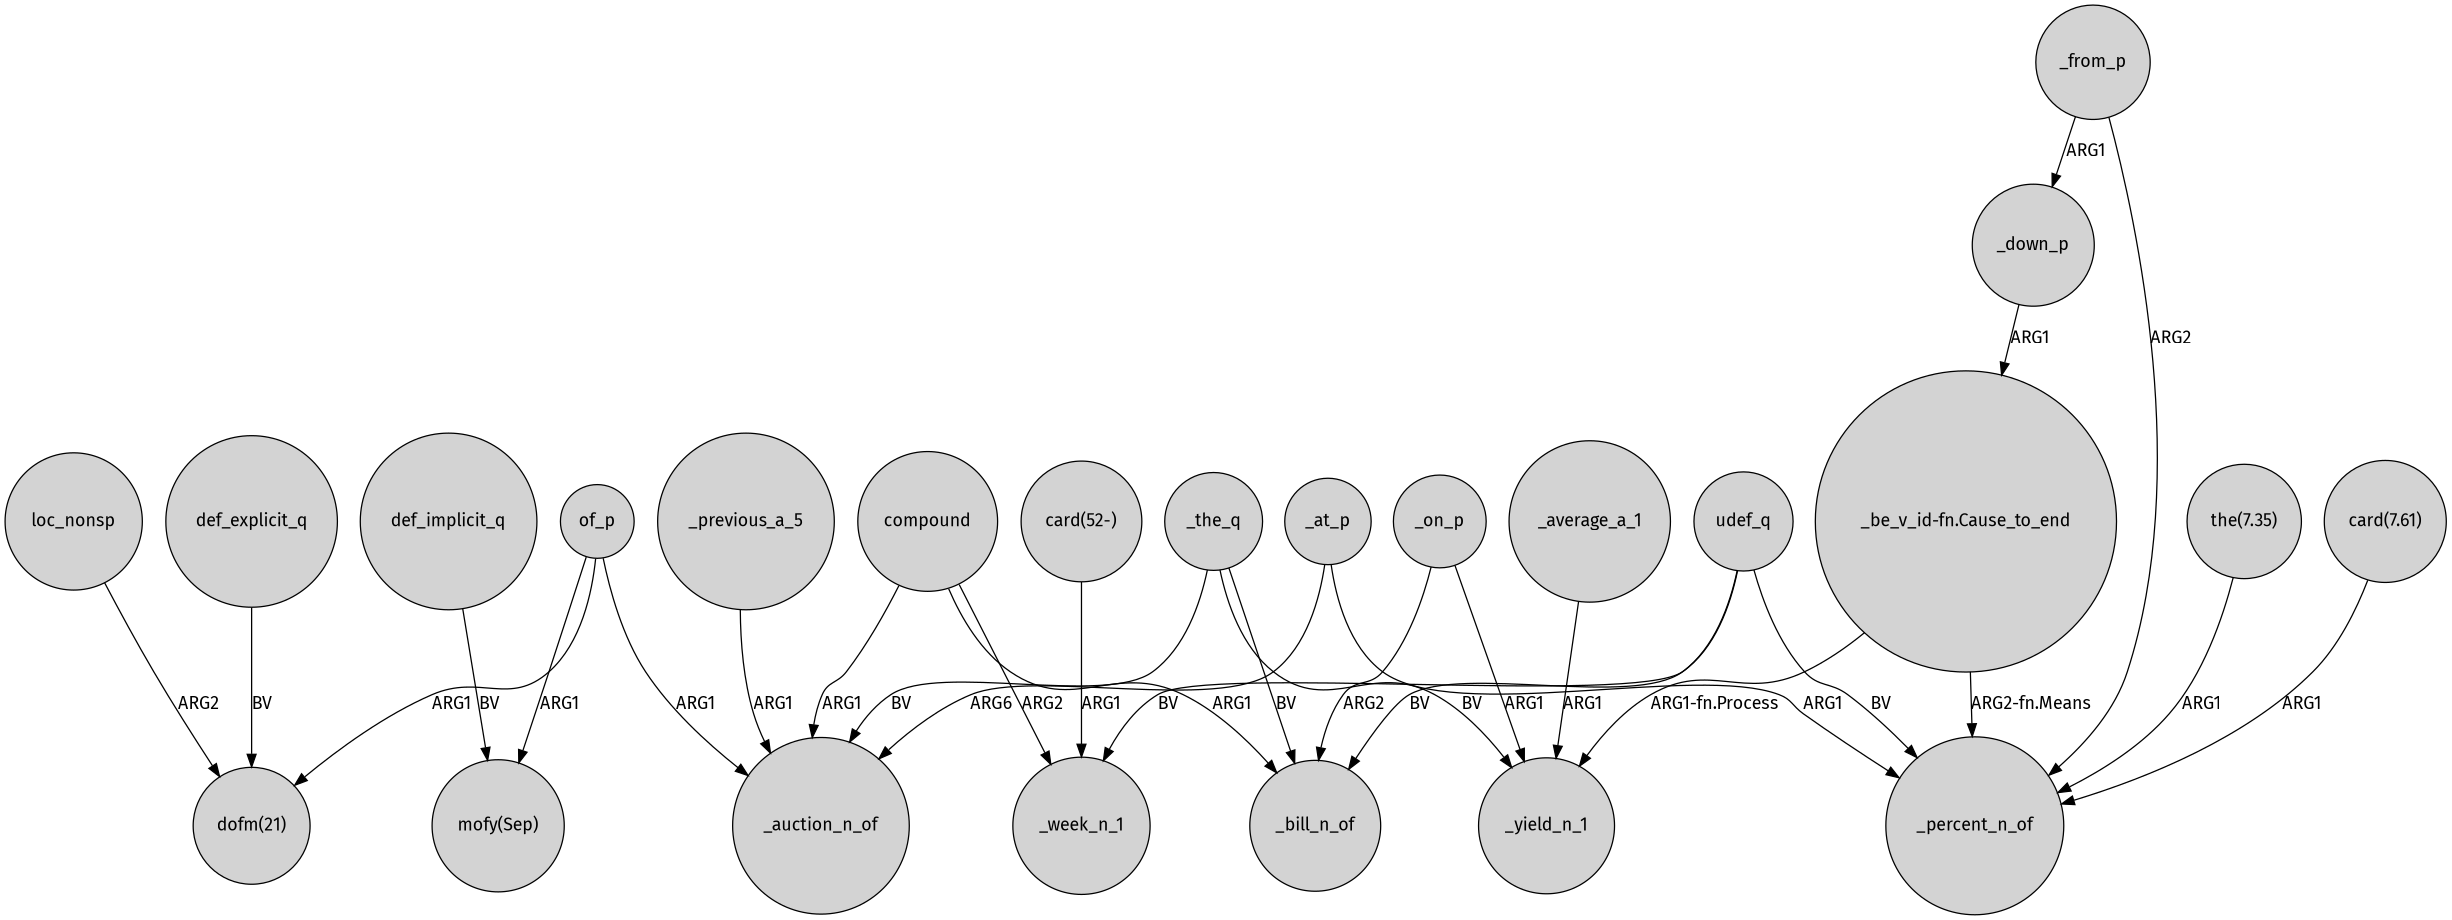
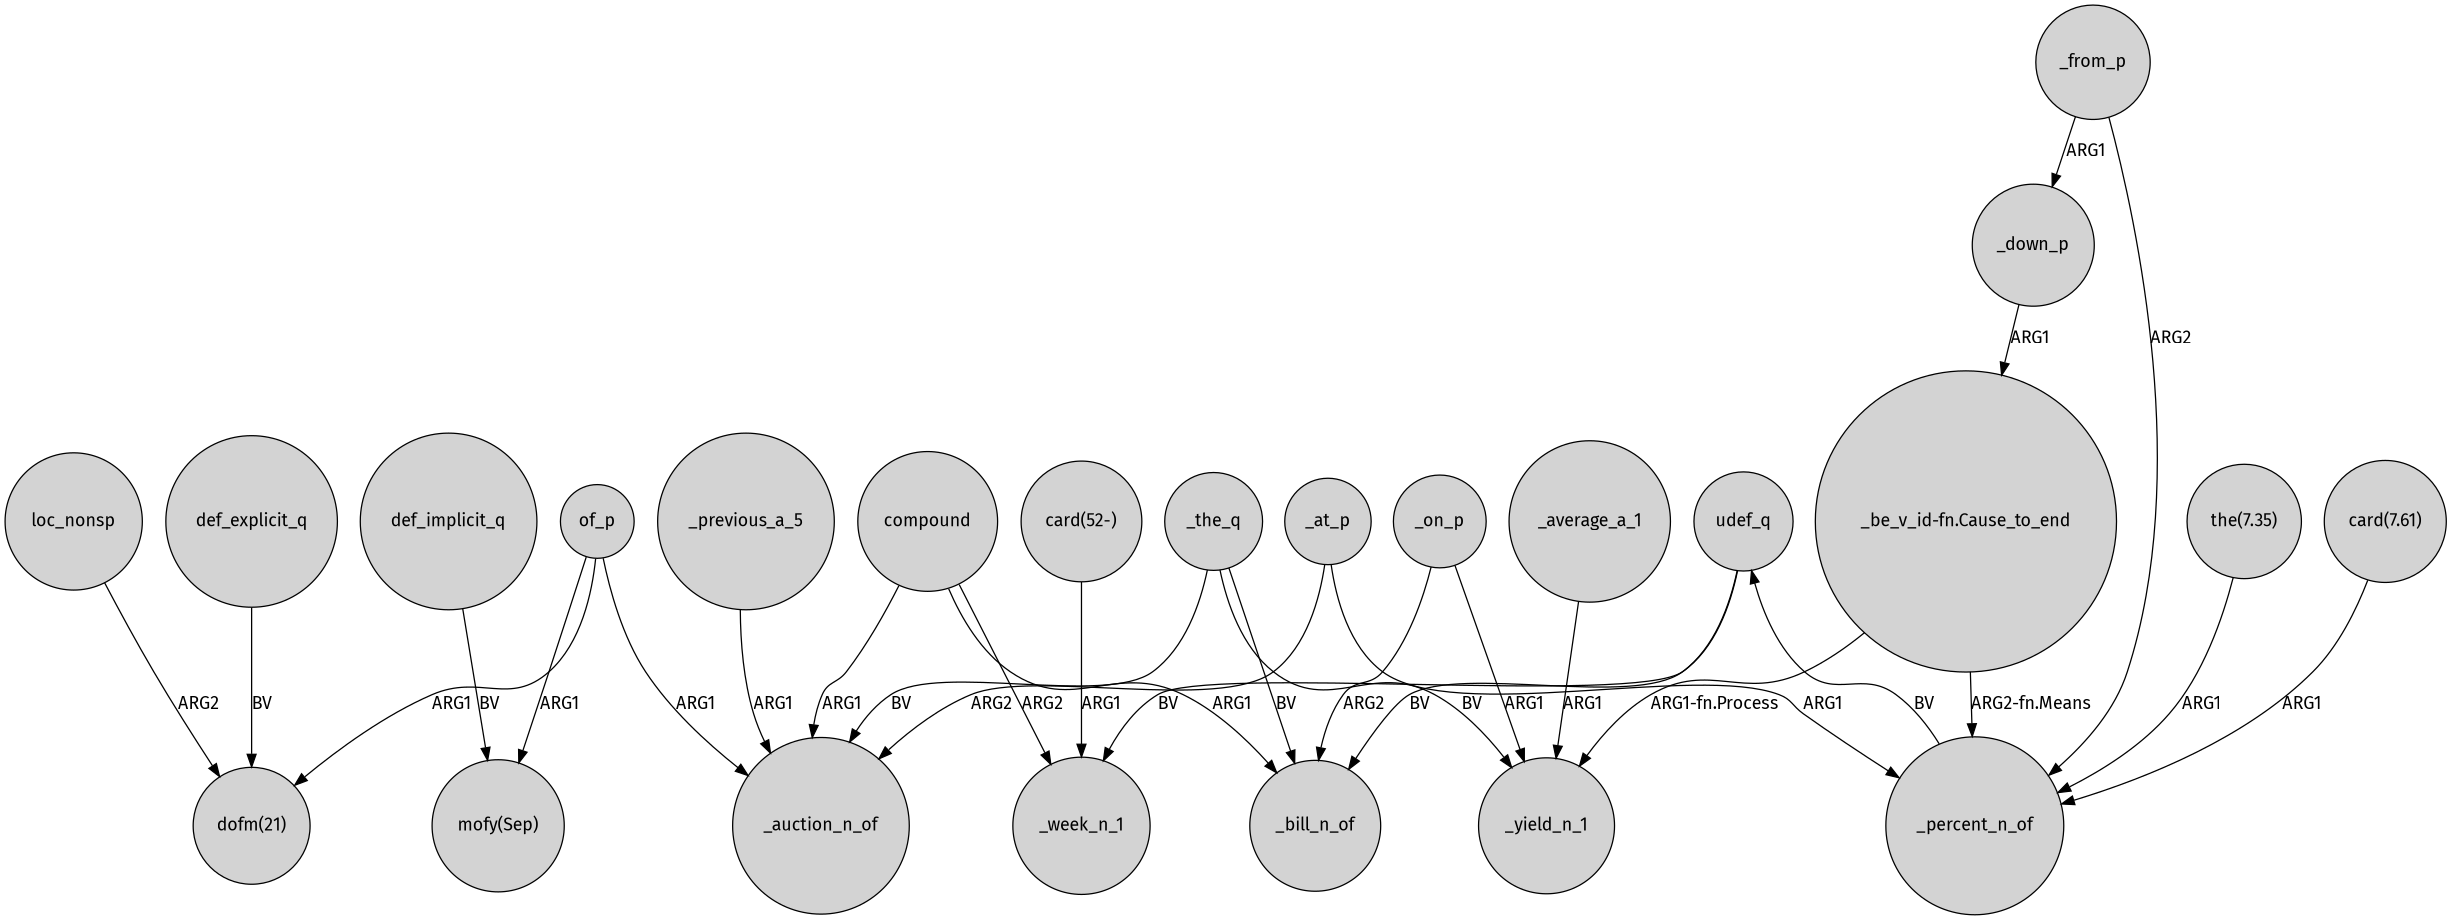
(1815, 681) -> (1831, 684)
(992, 704) -> (992, 704)
